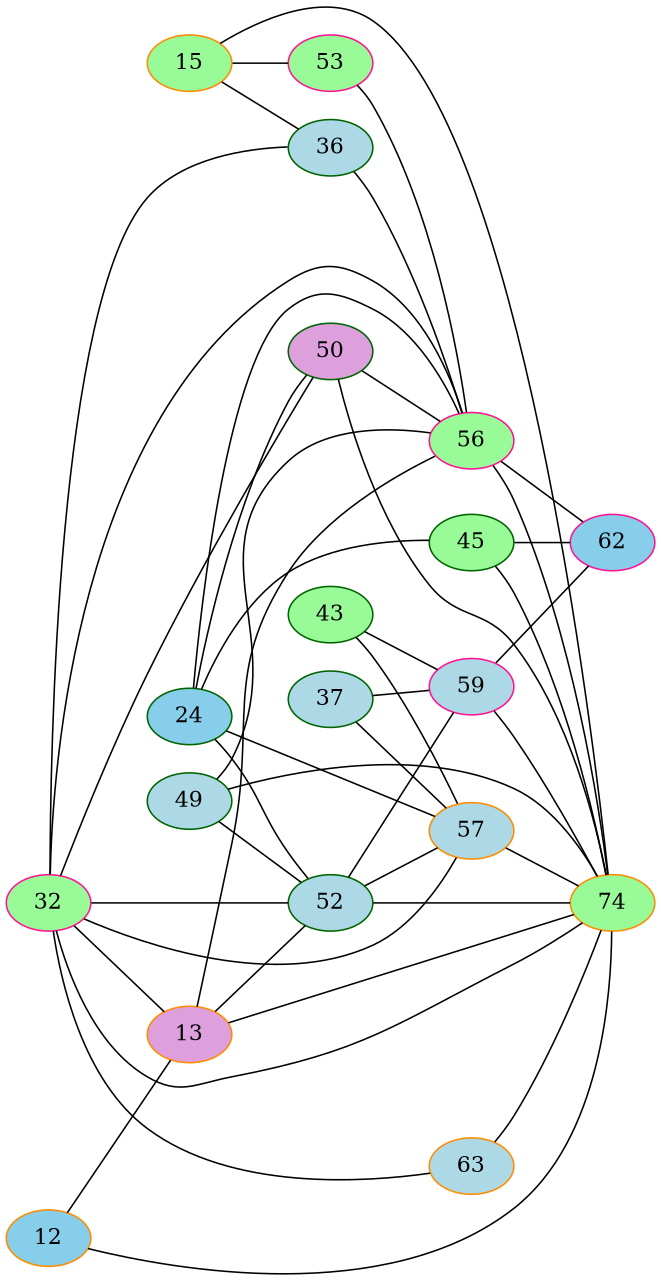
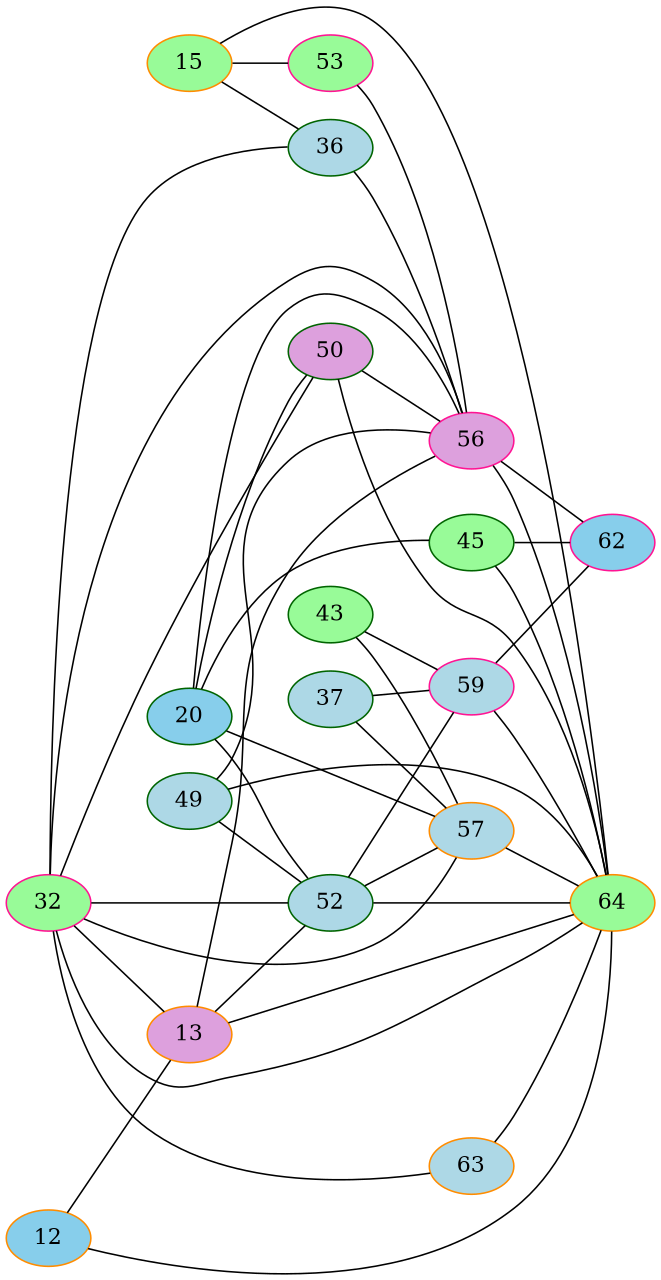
(472, 441) -> (472, 441)
(190, 716) -> (190, 716)
(613, 903) -> (613, 903)
